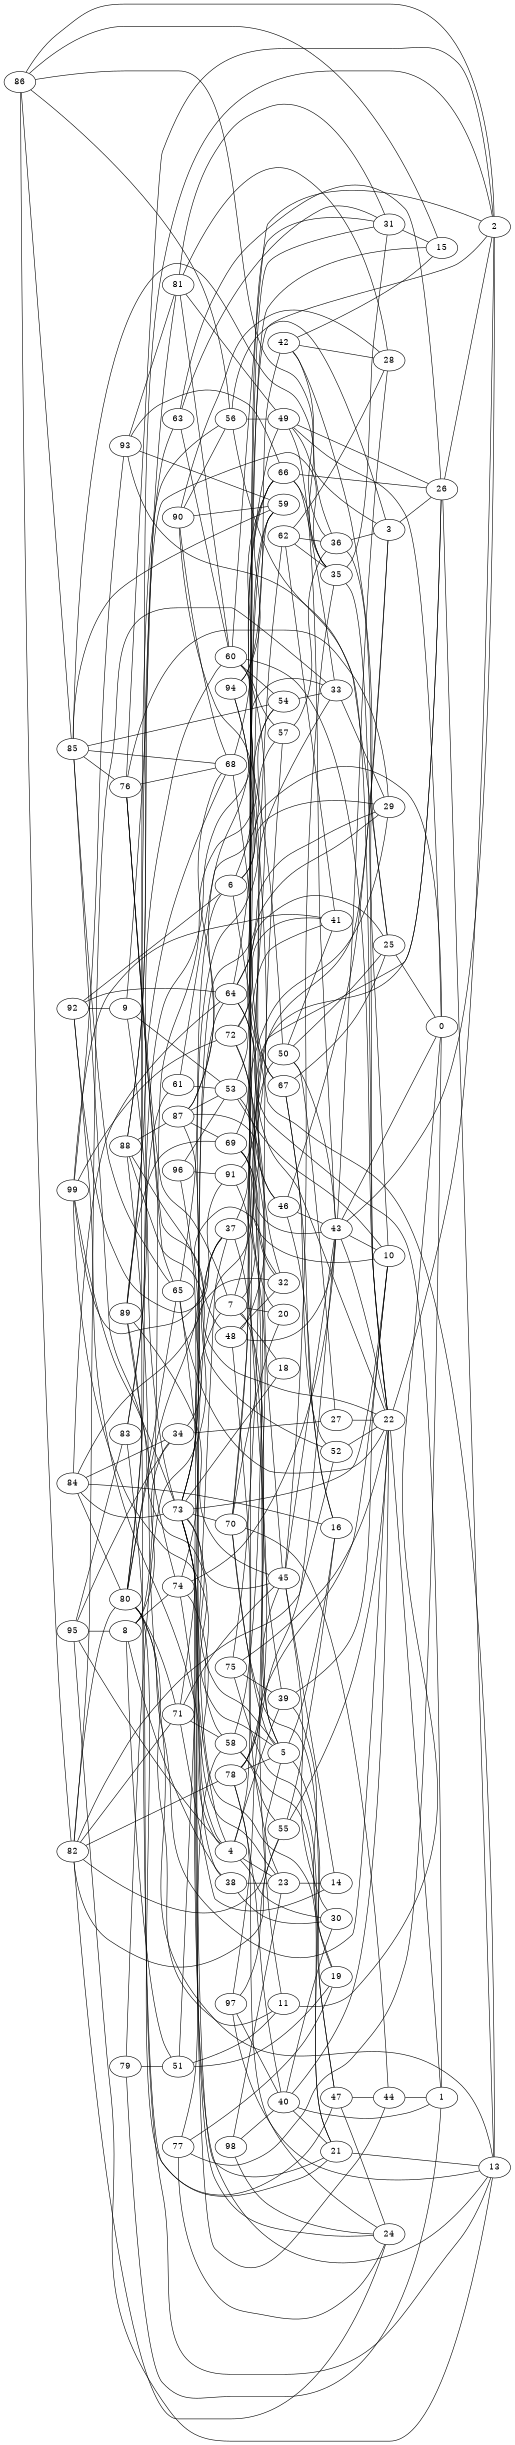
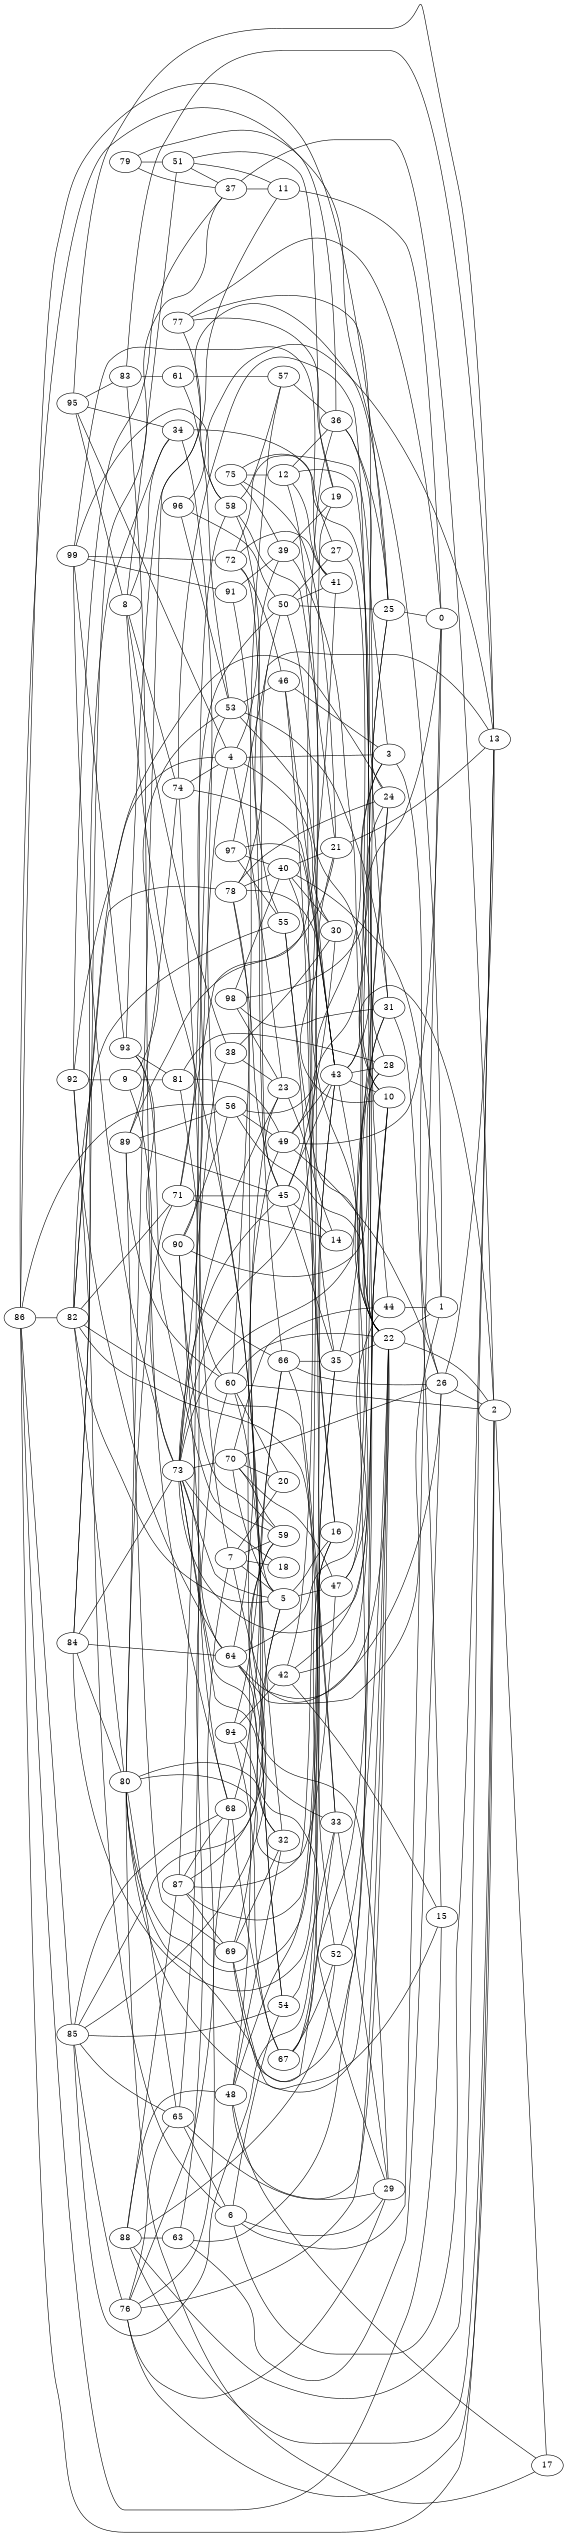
(256, 112) -> (291, 1026)
none -> (46, 363)
(284, 536) -> (284, 475)
(205, 1173) -> (235, 536)
none -> (547, 2465)
